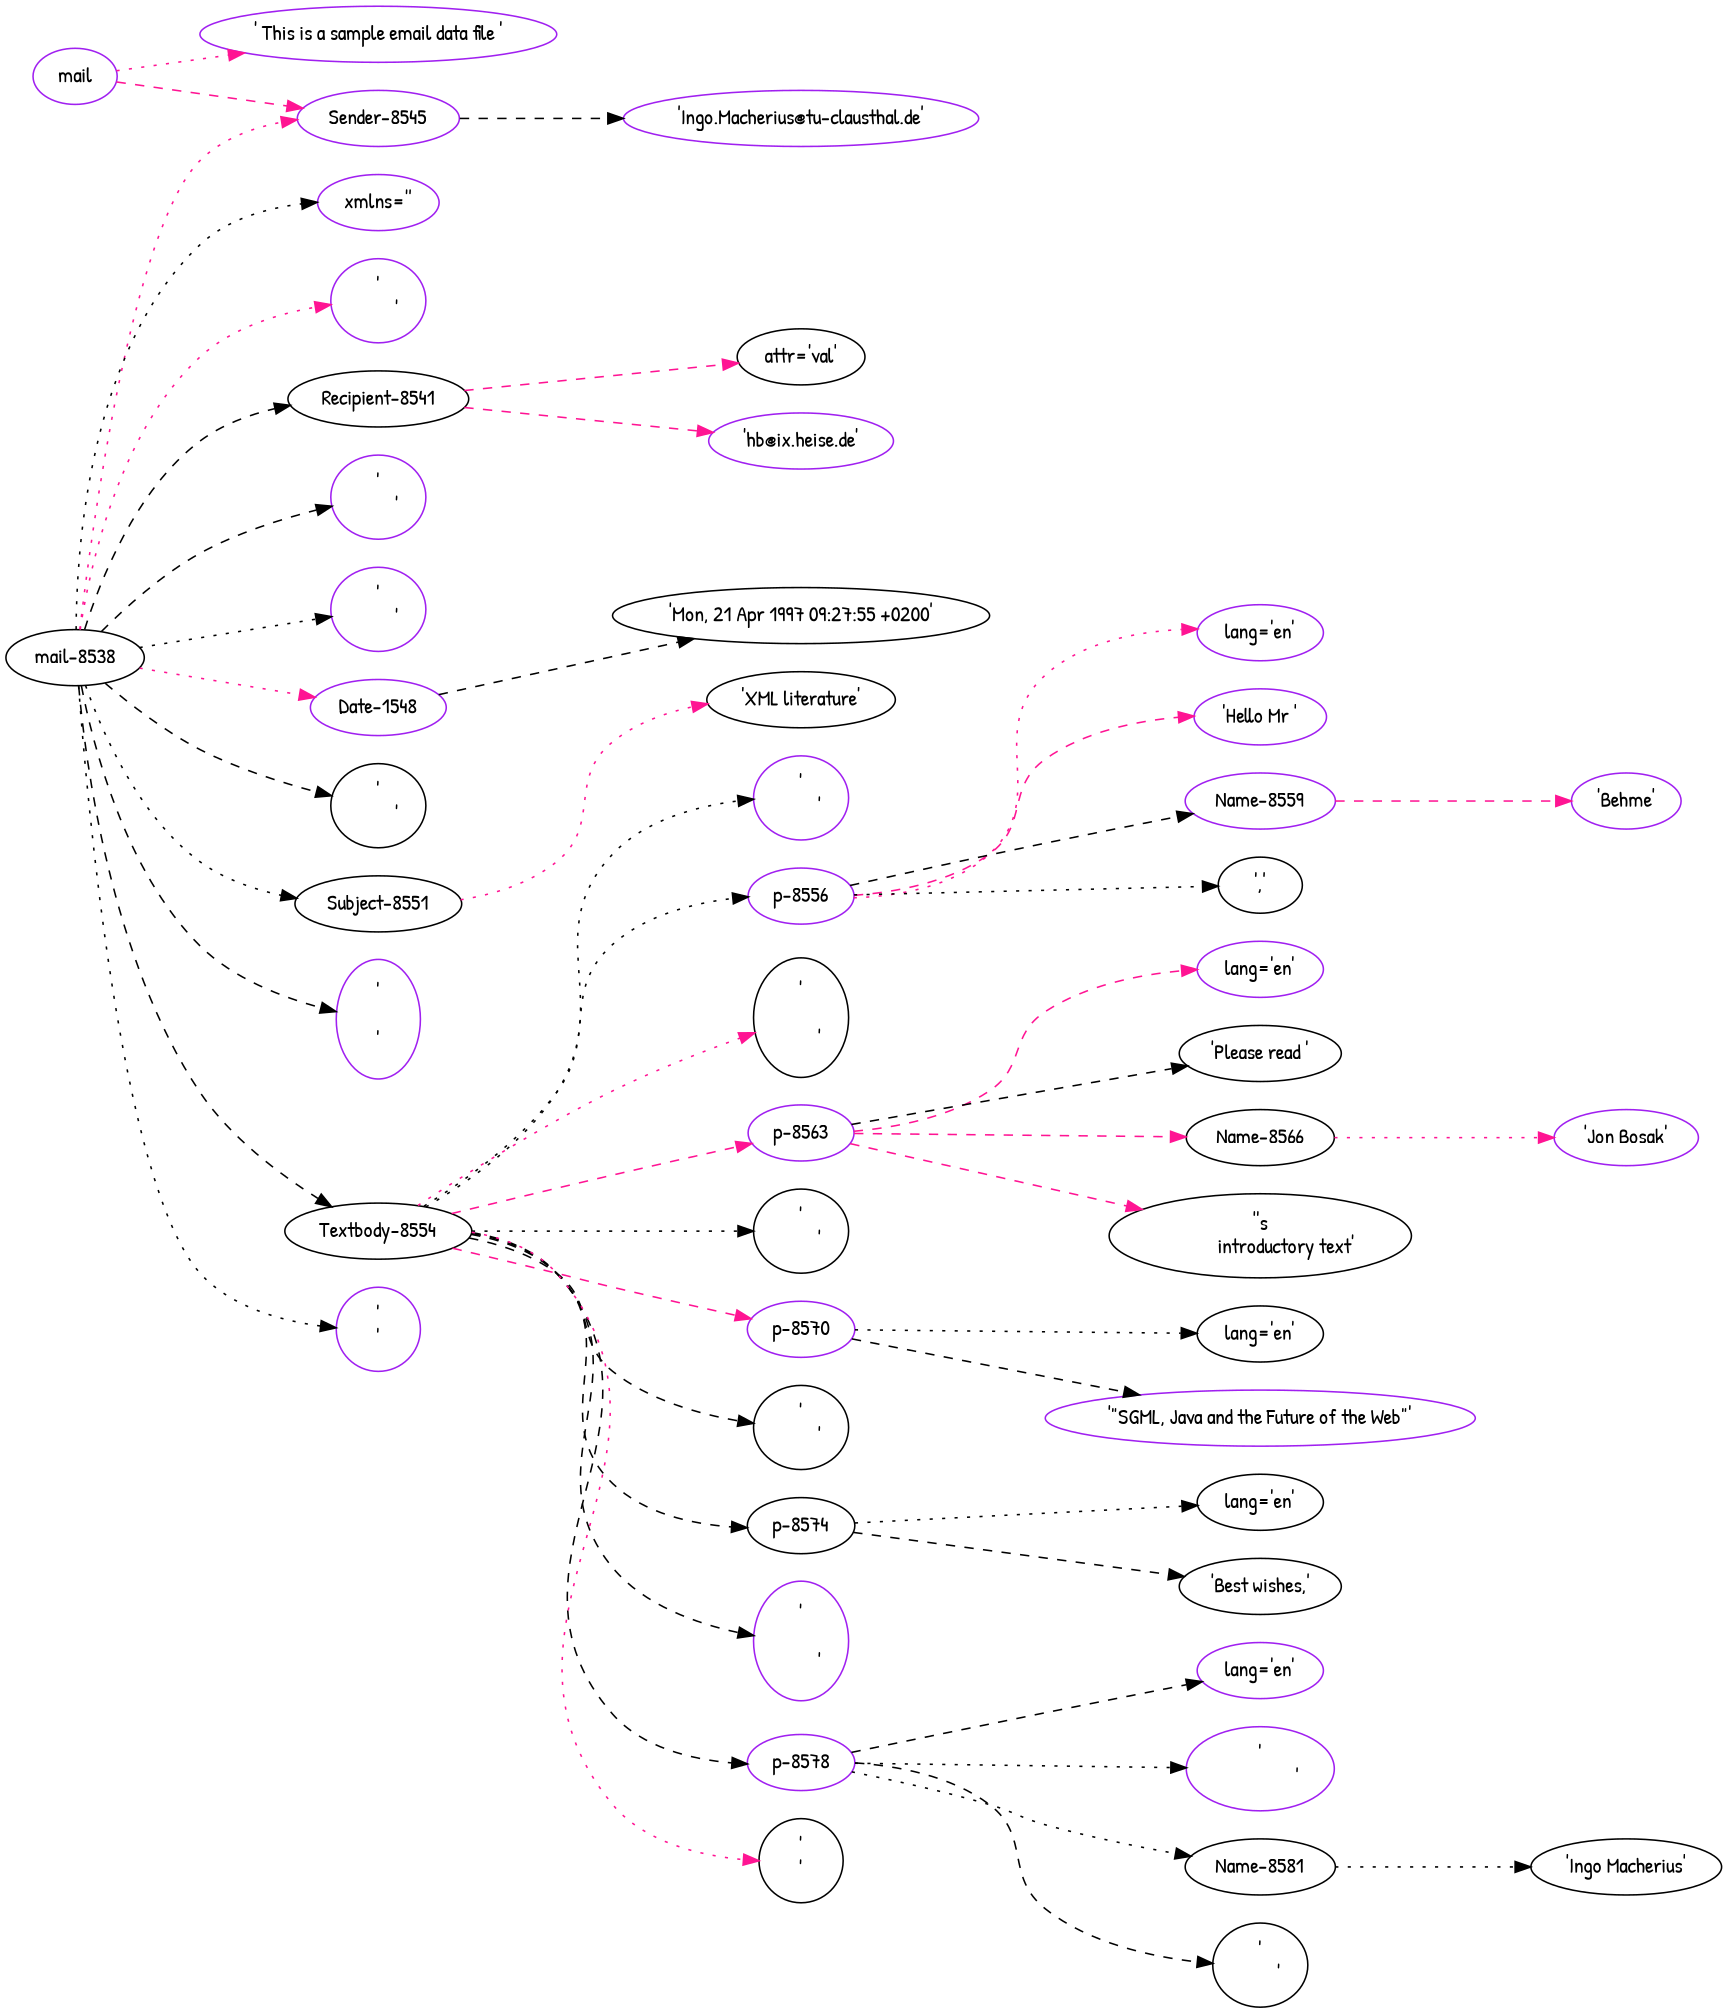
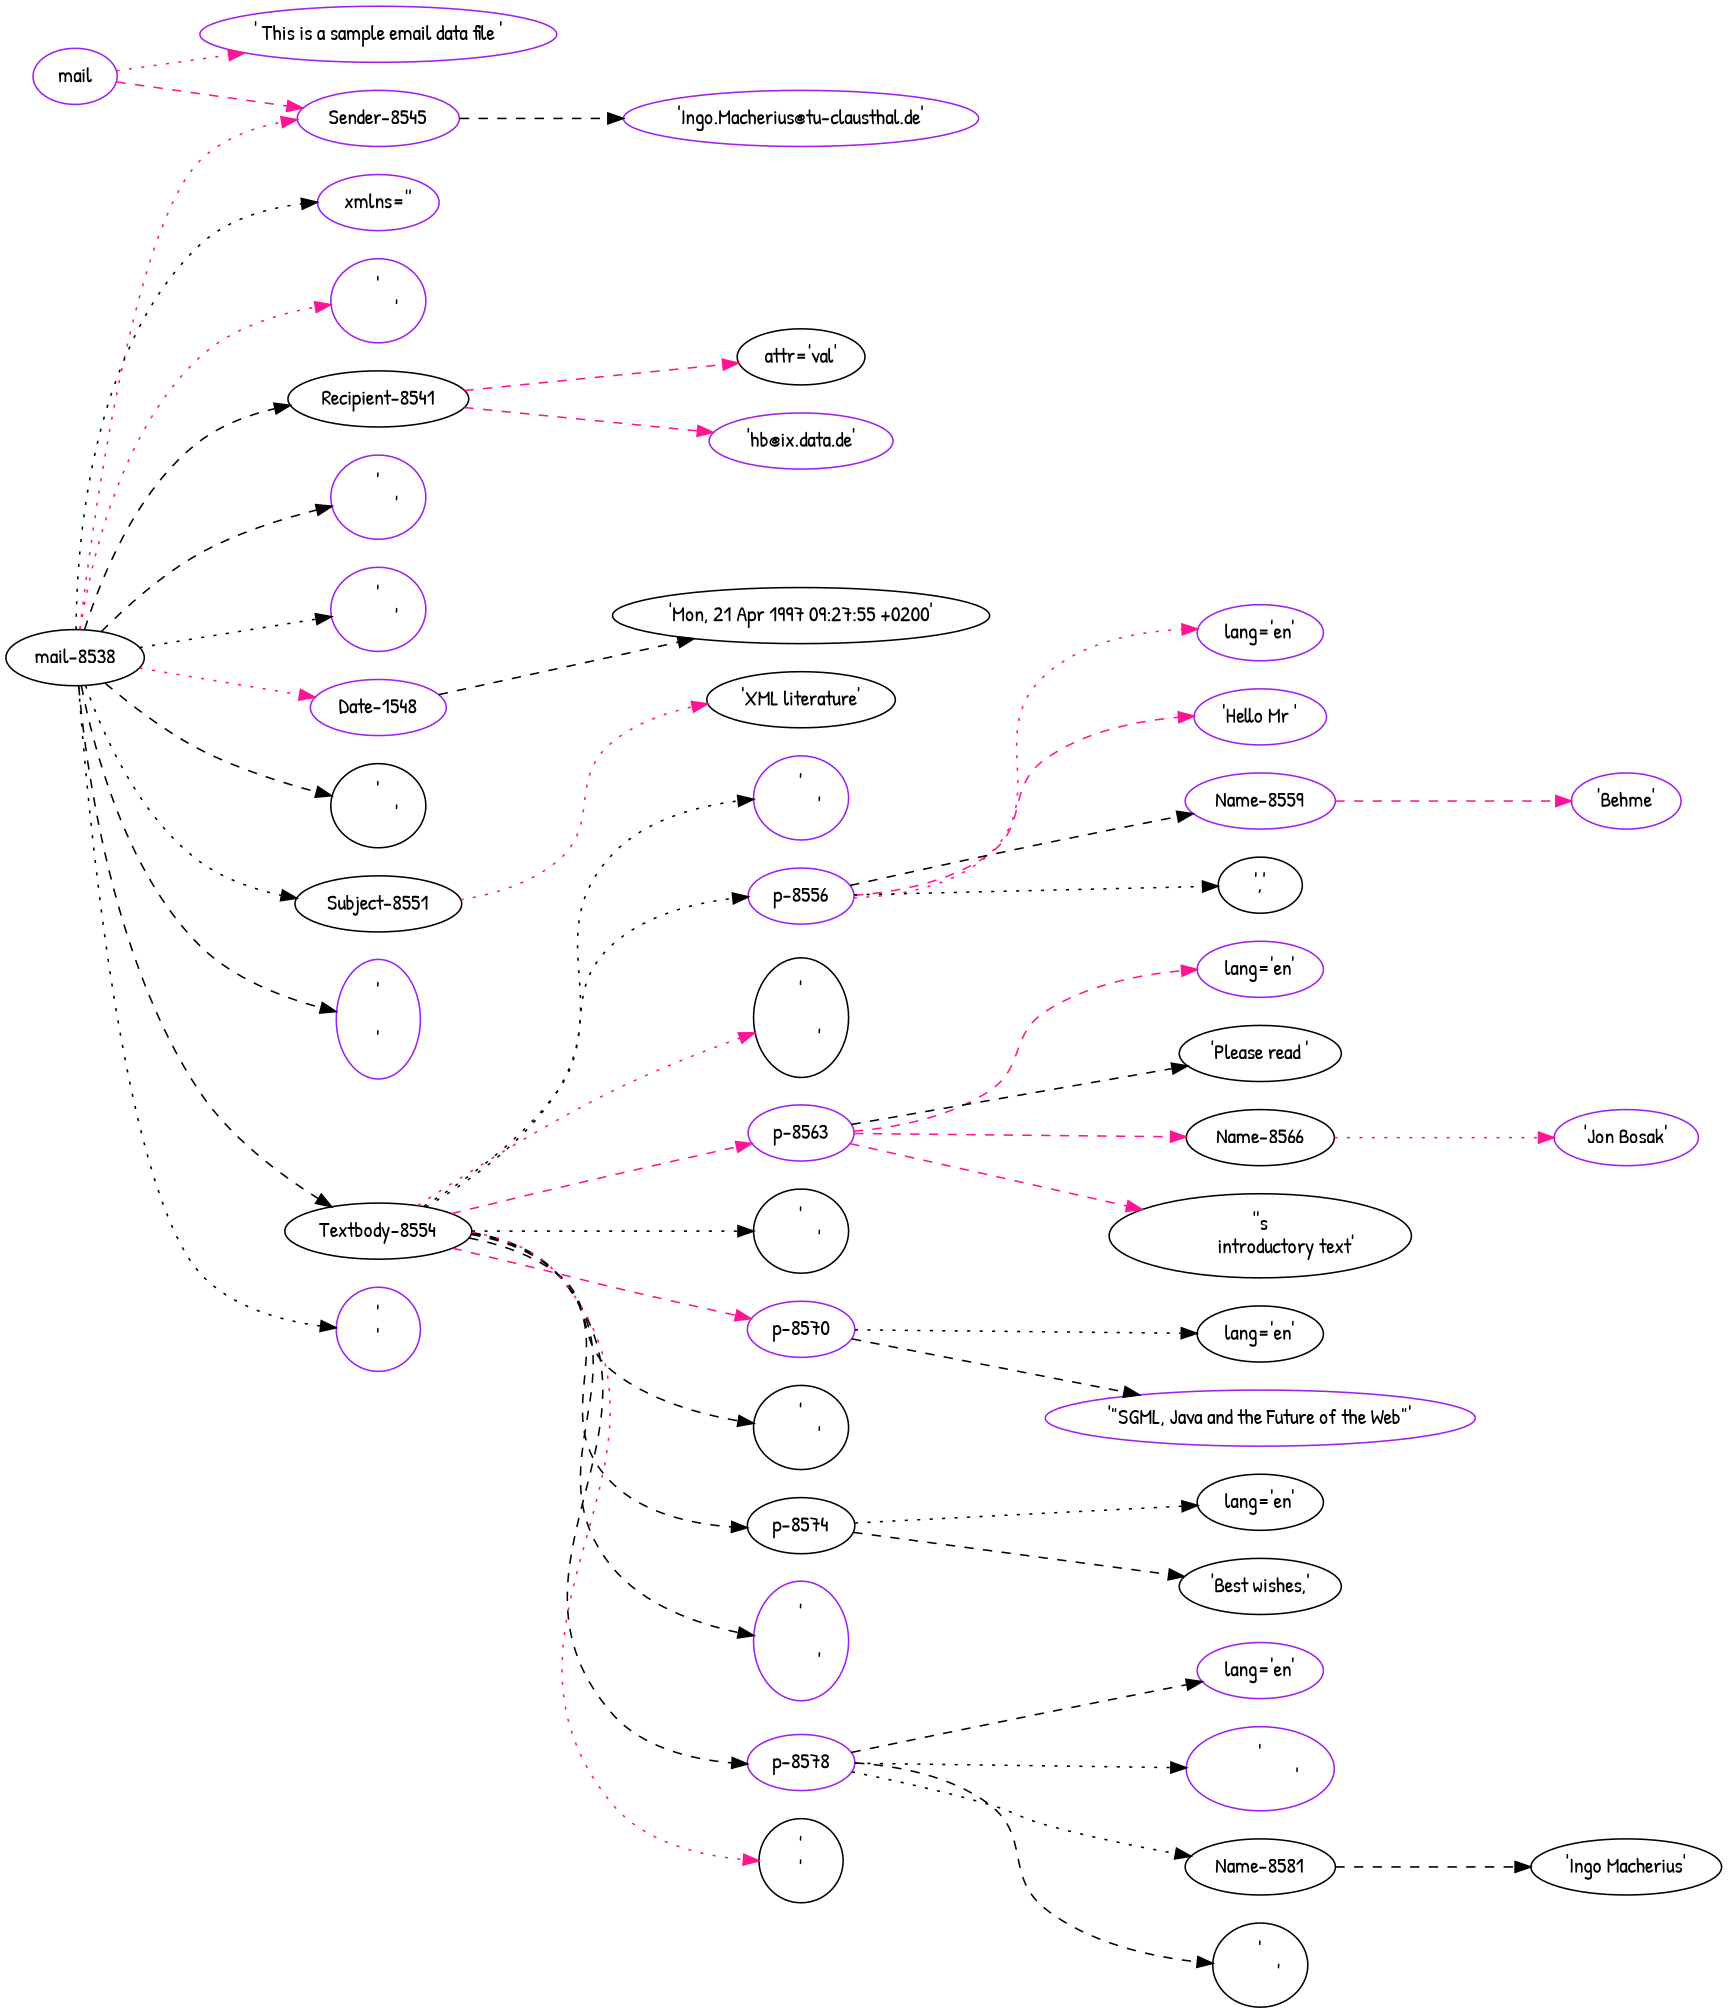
(801, 441) -> (801, 441)
(1425, 1867) -> (1425, 1867)
